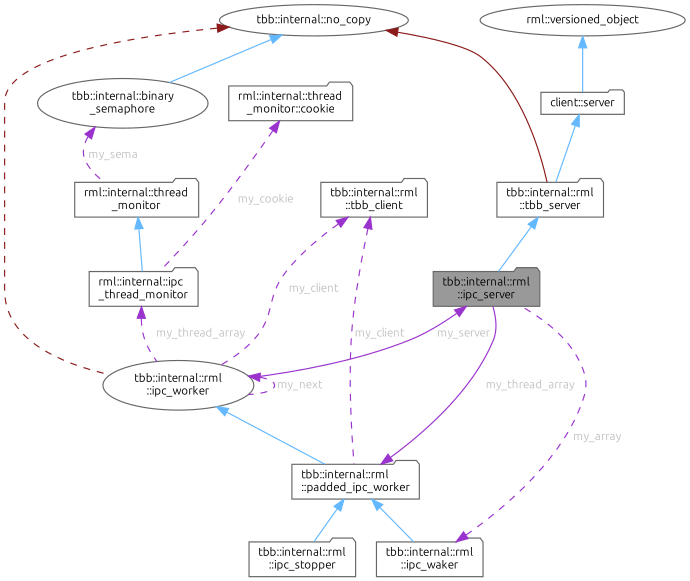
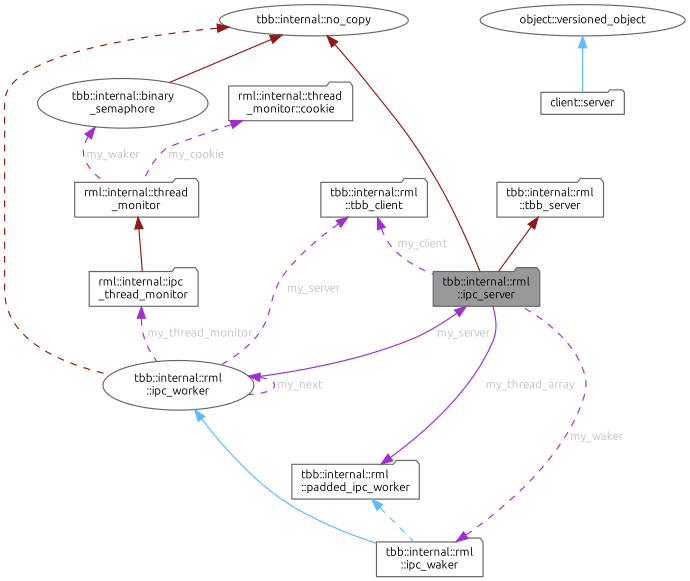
(583, 20) -> (583, 20)
(220, 61) -> (220, 61)
(501, 77) -> (419, 151)
(566, 154) -> none
(112, 155) -> (112, 155)
(219, 204) -> (179, 143)
(515, 249) -> (515, 249)
(141, 250) -> (141, 250)
(313, 289) -> (313, 289)
(199, 334) -> (199, 334)
(351, 346) -> (402, 257)
(596, 437) -> (596, 437)
(276, 438) -> (278, 497)
(397, 525) -> (397, 525)
(302, 559) -> none
